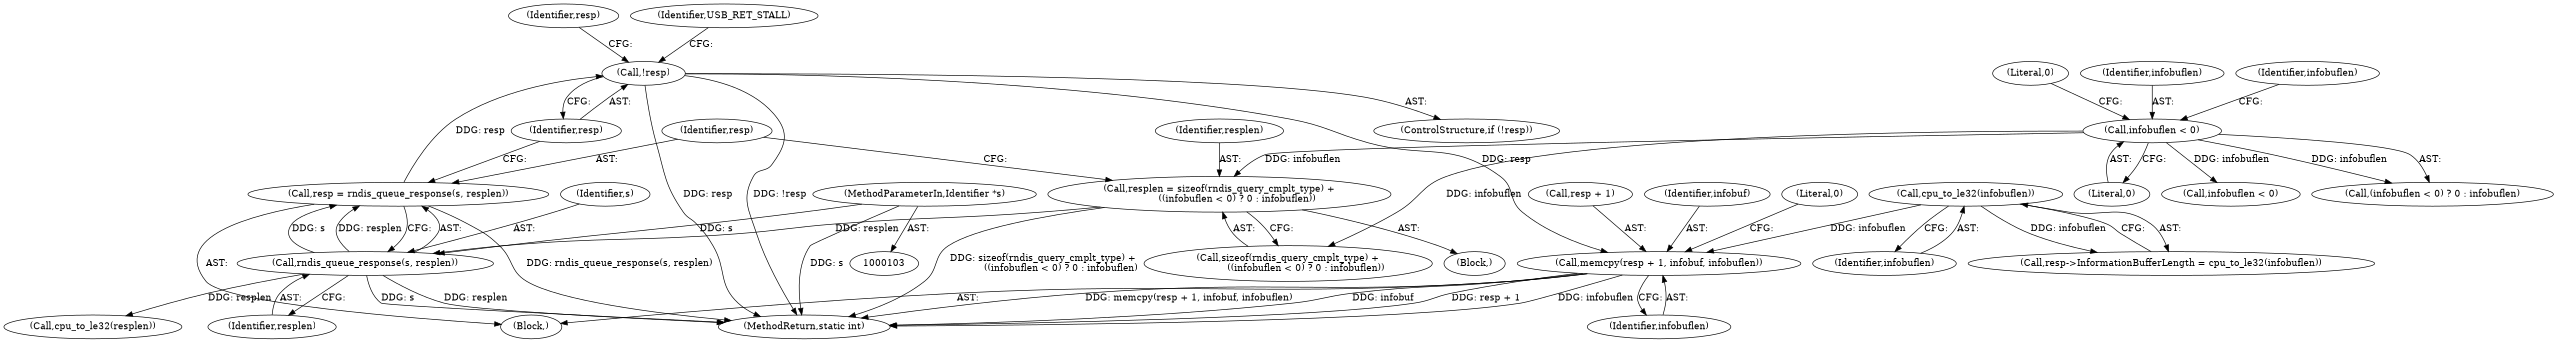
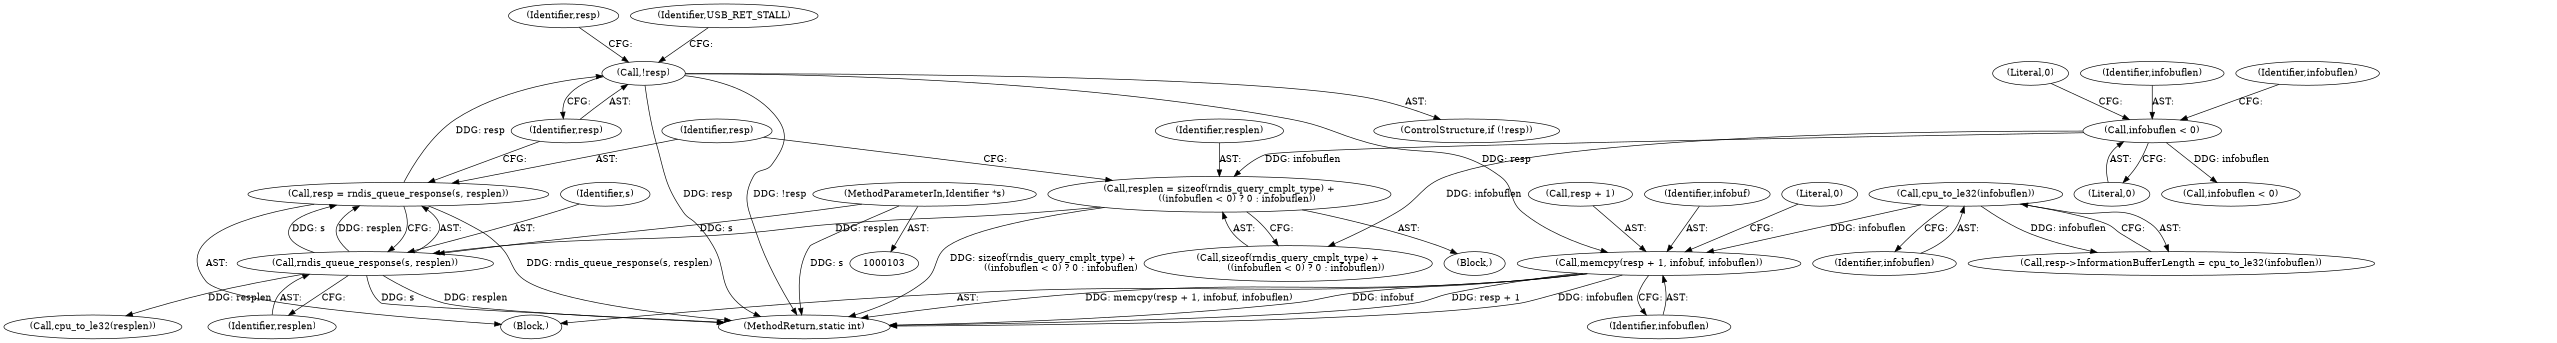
(2433, 194) -> none
